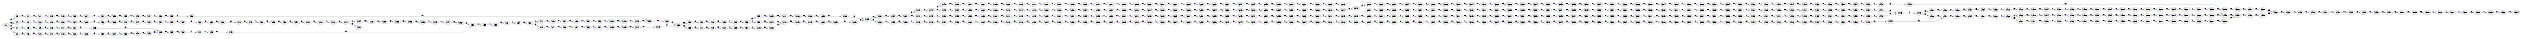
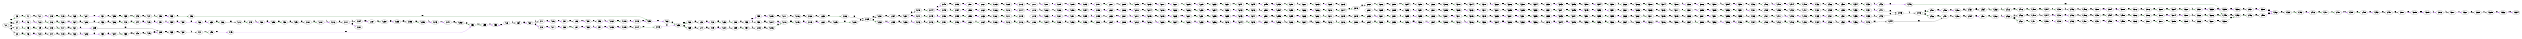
(1027, 16) -> none
(500, 23) -> (502, 25)
